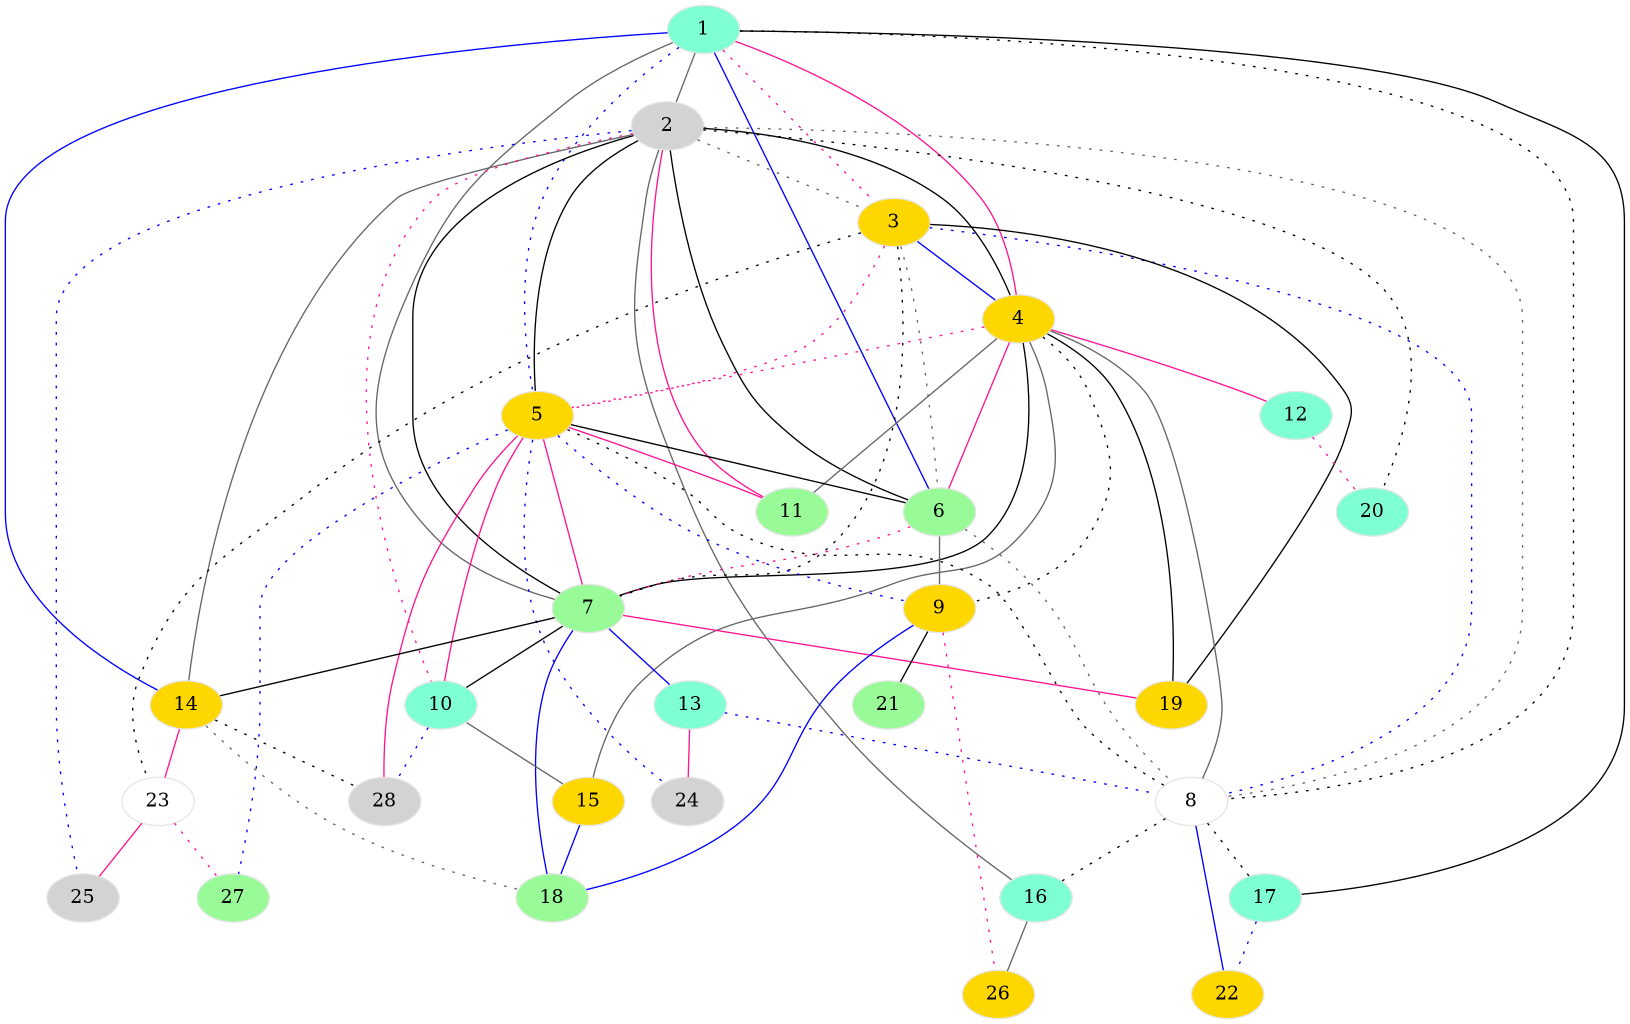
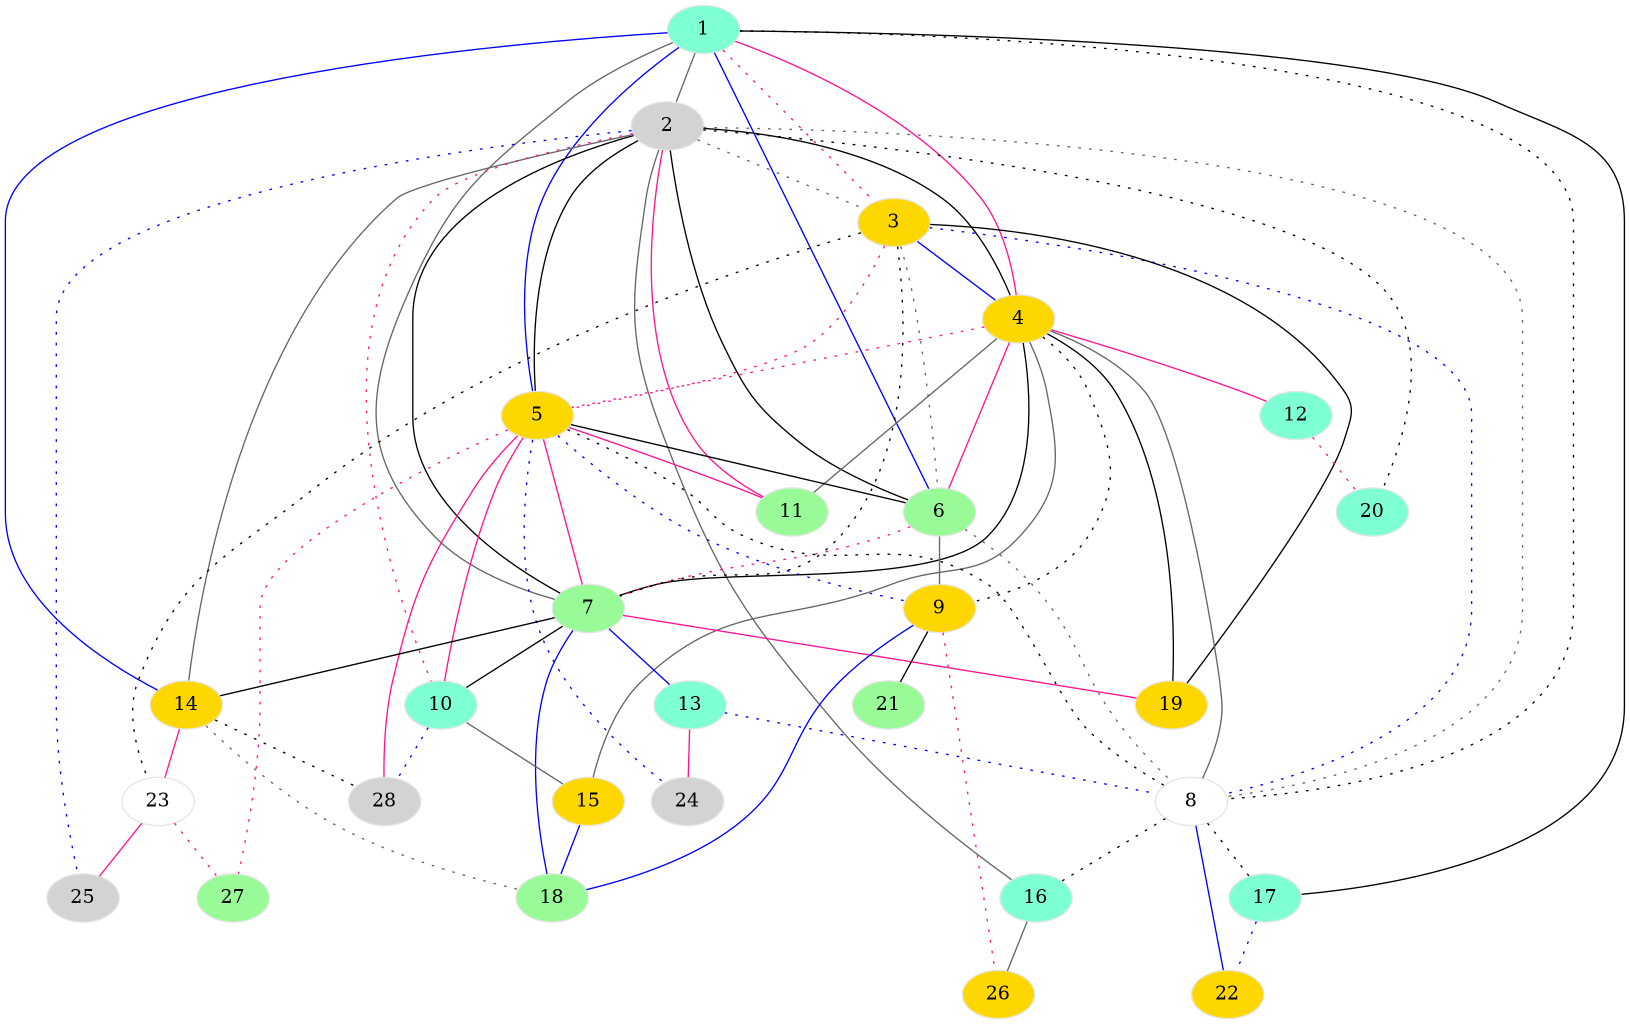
(545, 194) -> (545, 194)
(267, 586) -> (267, 586)
